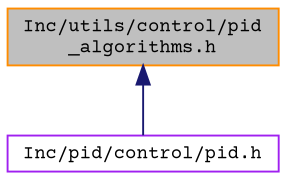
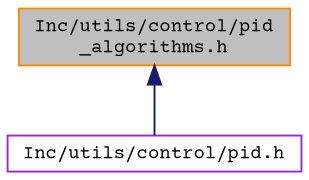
(143, 154) -> (155, 154)
